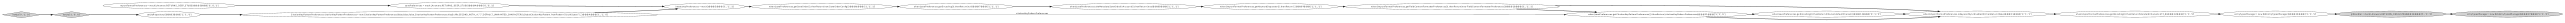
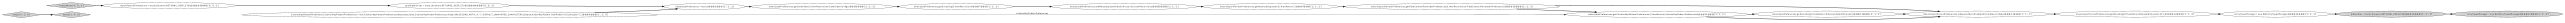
none -> (72, 6)
(169, 15) -> none
